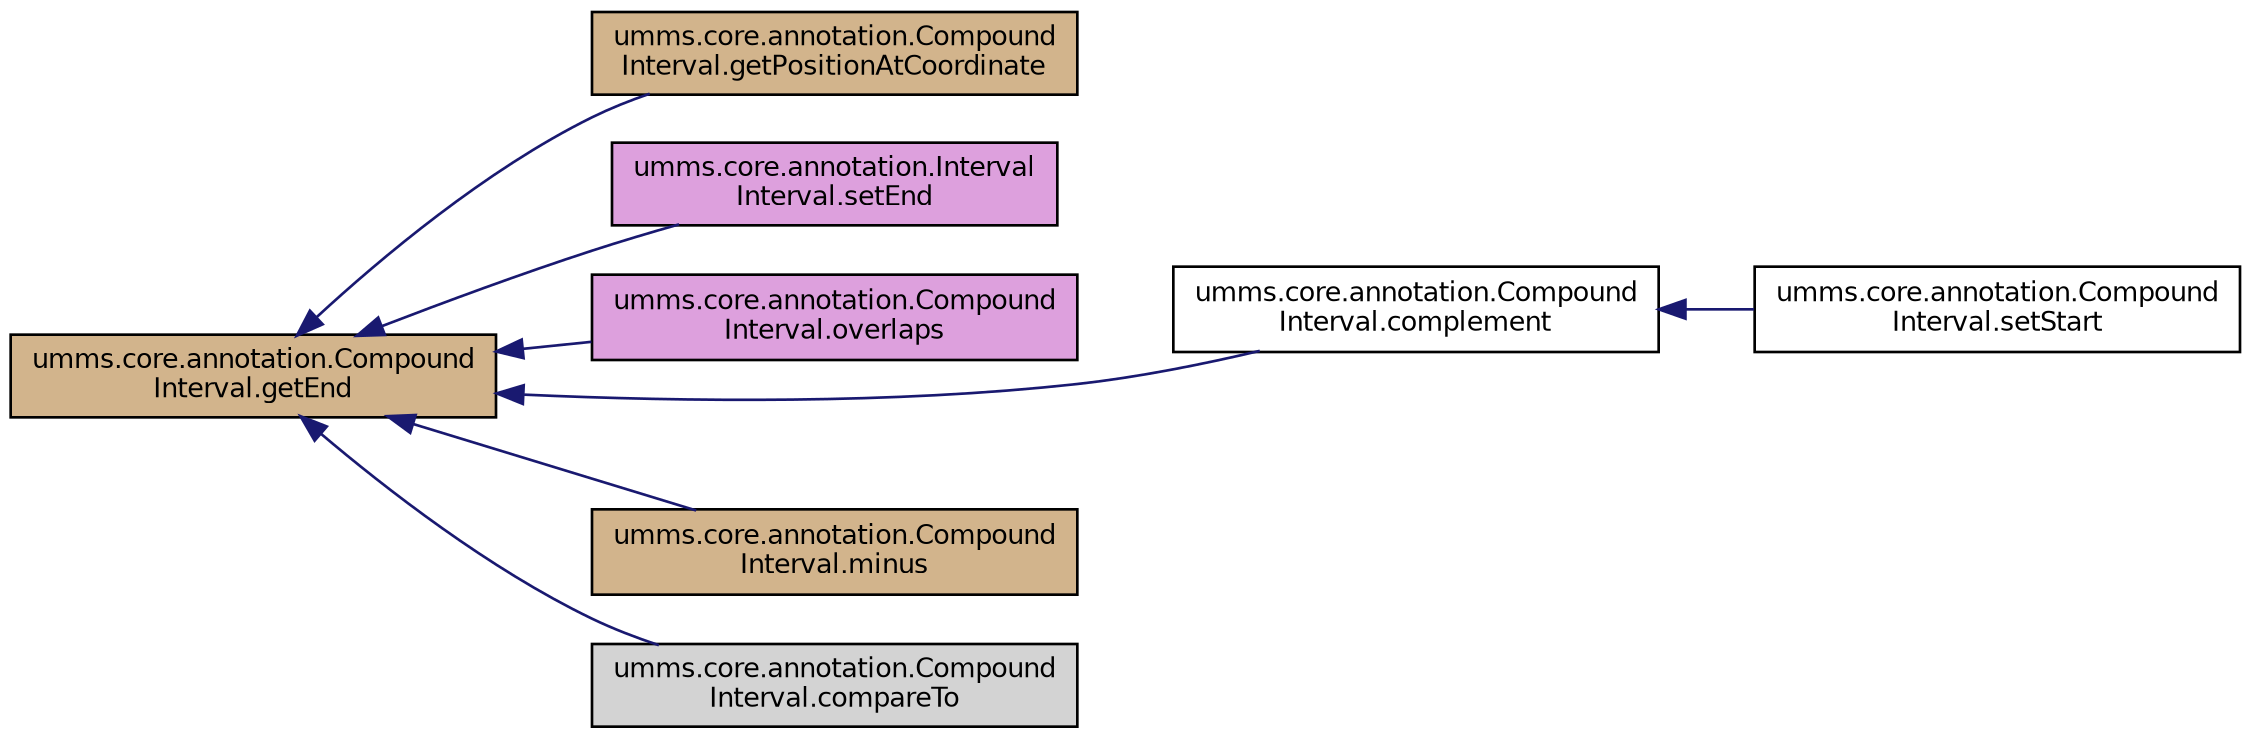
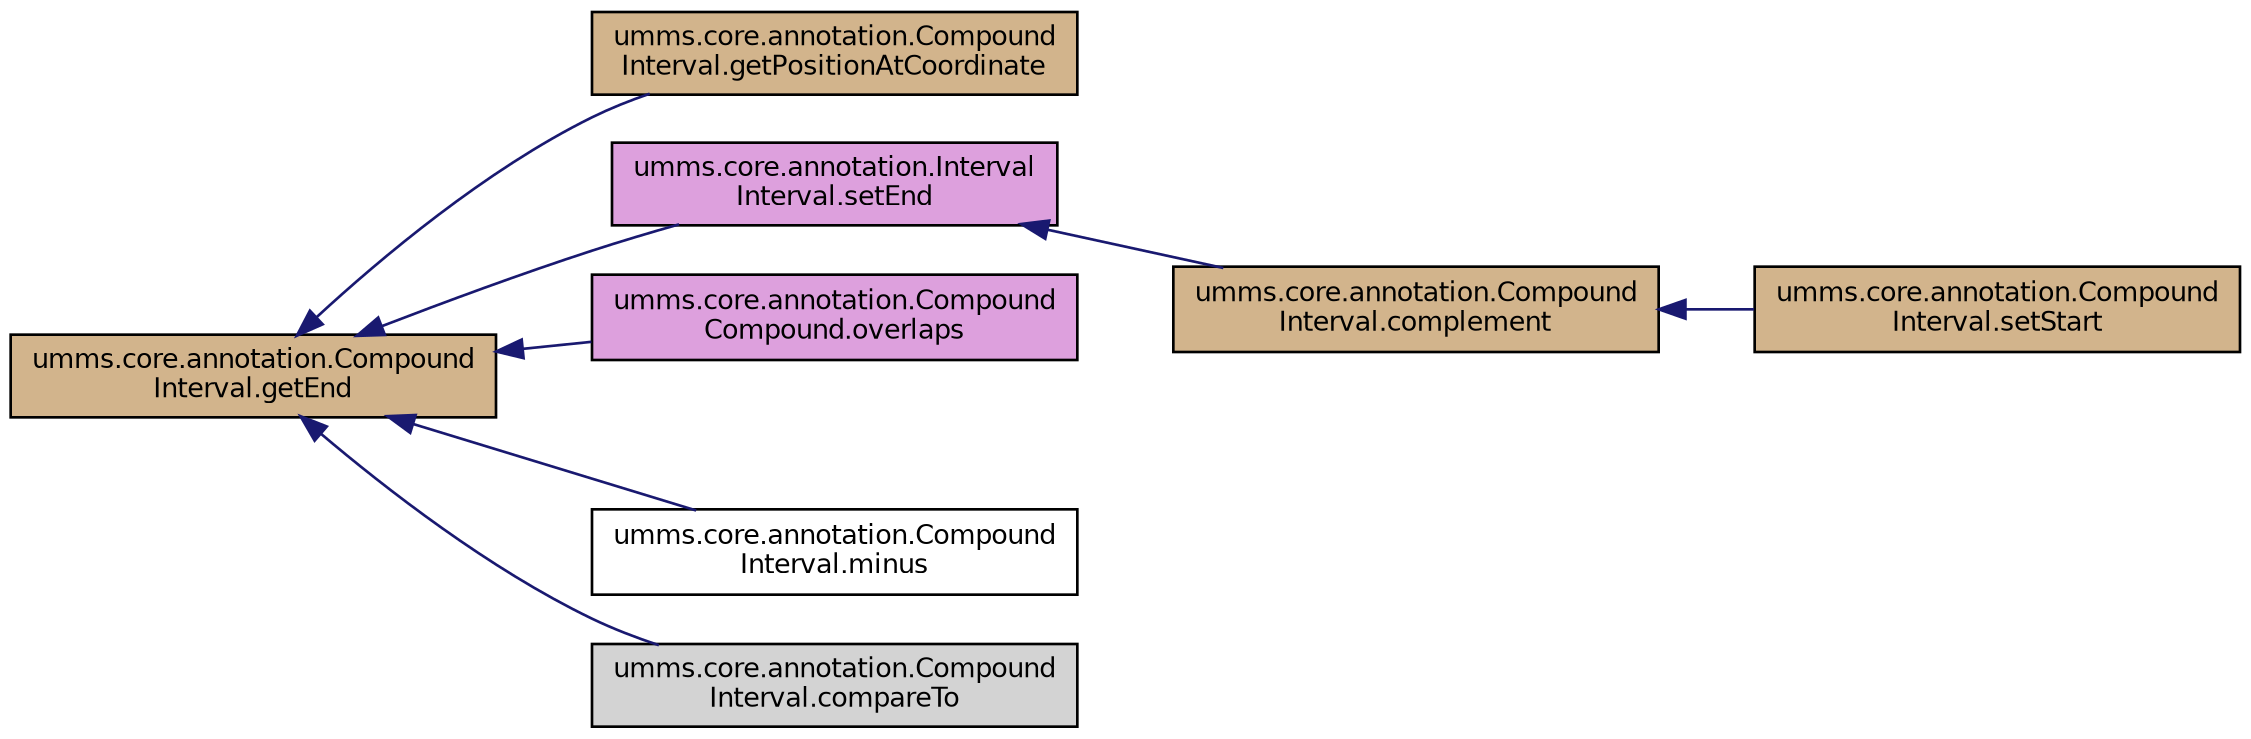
(1416, 309) -> (1416, 309)
(1997, 309) -> (1997, 309)
(835, 317) -> (835, 317)
(894, 397) -> (1135, 249)
(835, 552) -> (835, 552)
